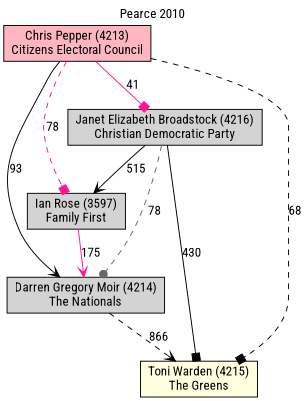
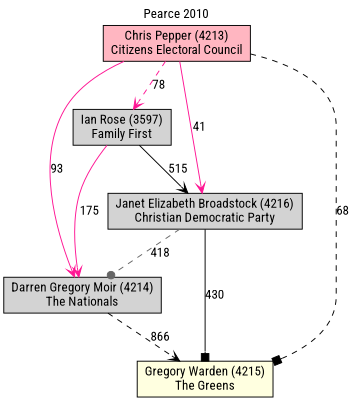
(118, 82) -> (190, 123)
(44, 122) -> (152, 81)
(123, 166) -> (160, 166)
(9, 167) -> (51, 150)
(155, 211) -> (160, 253)
(199, 379) -> (205, 379)
